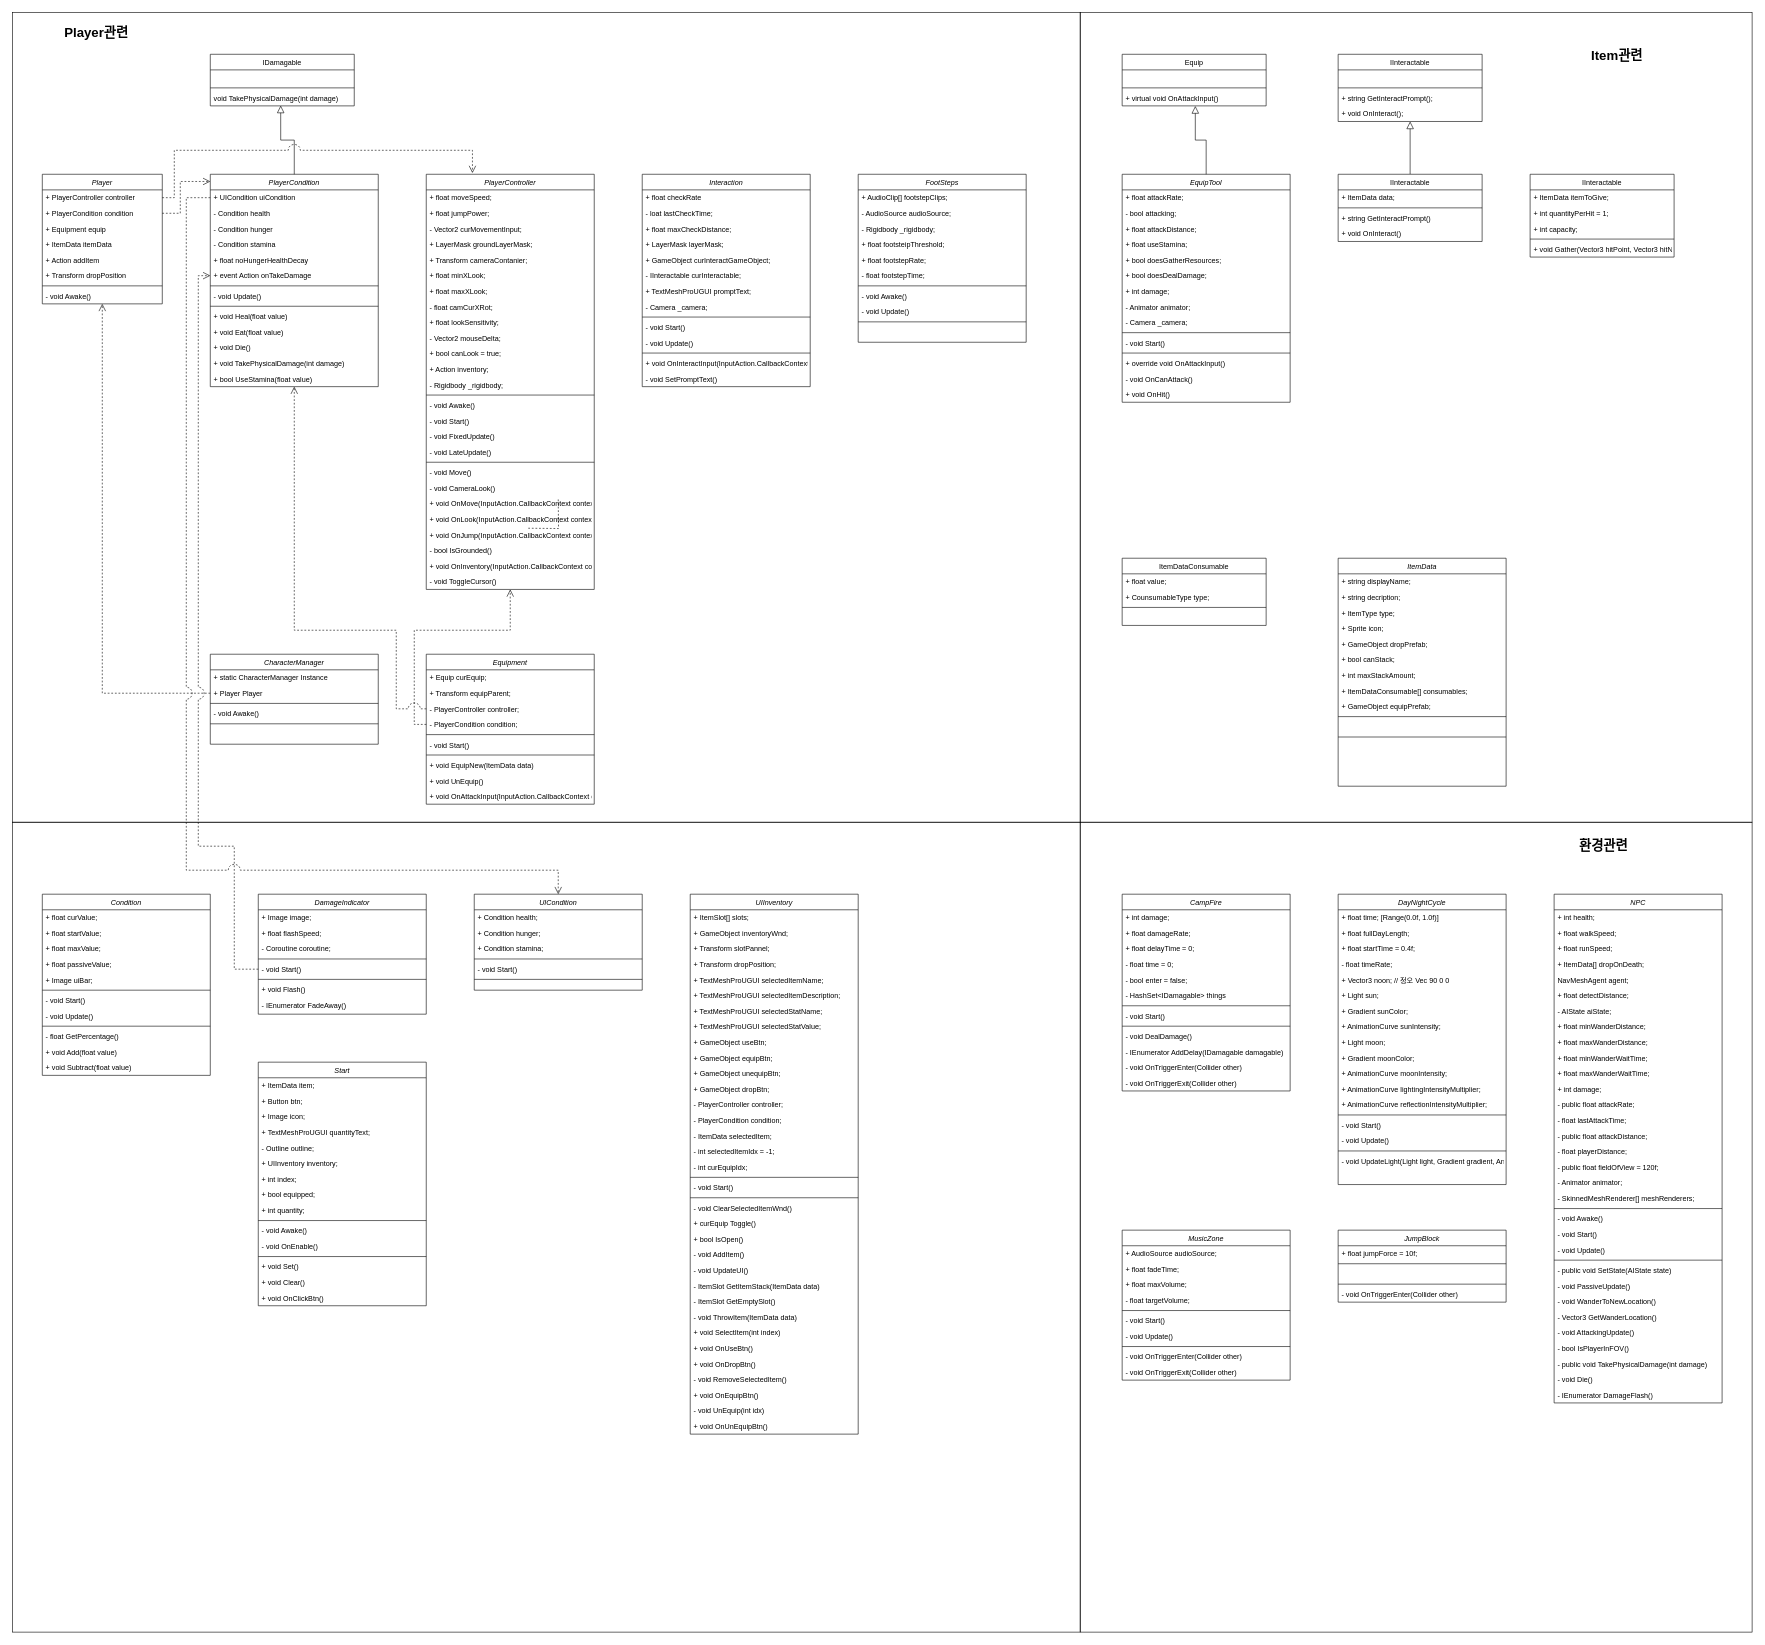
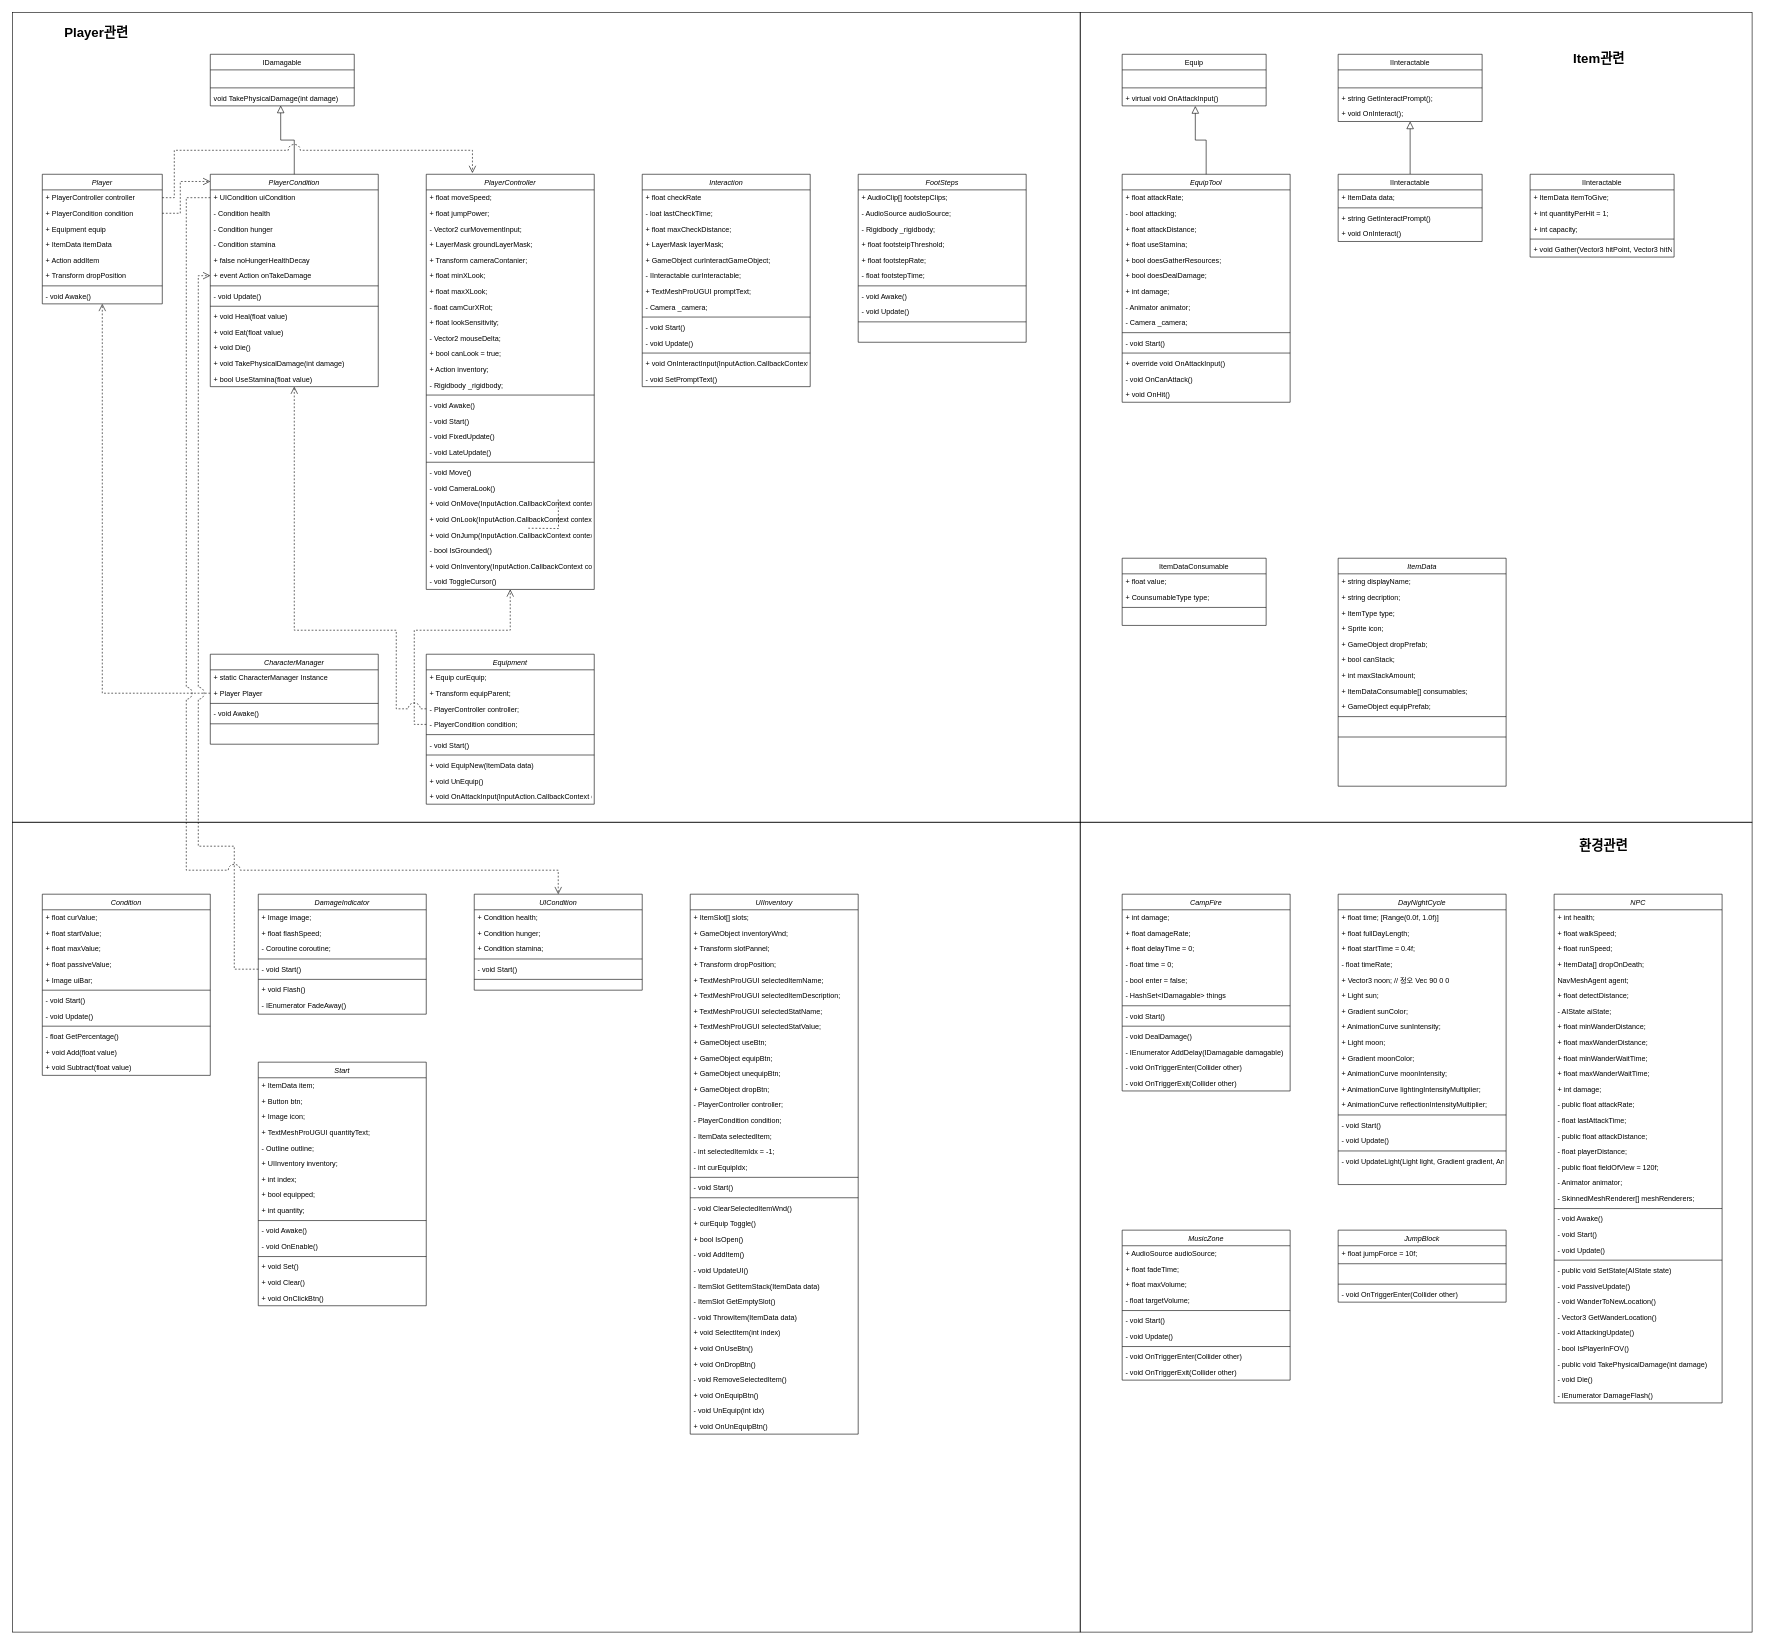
(1644, 80) -> (1626, 83)
(264, 260) -> (264, 260)
